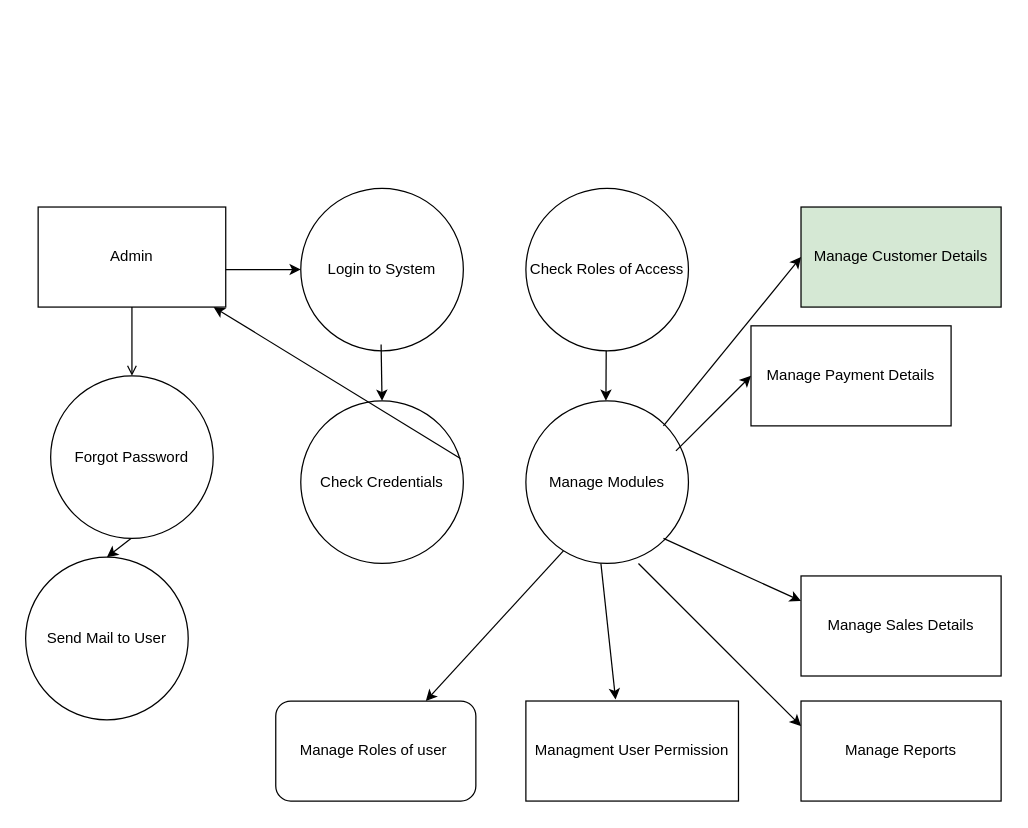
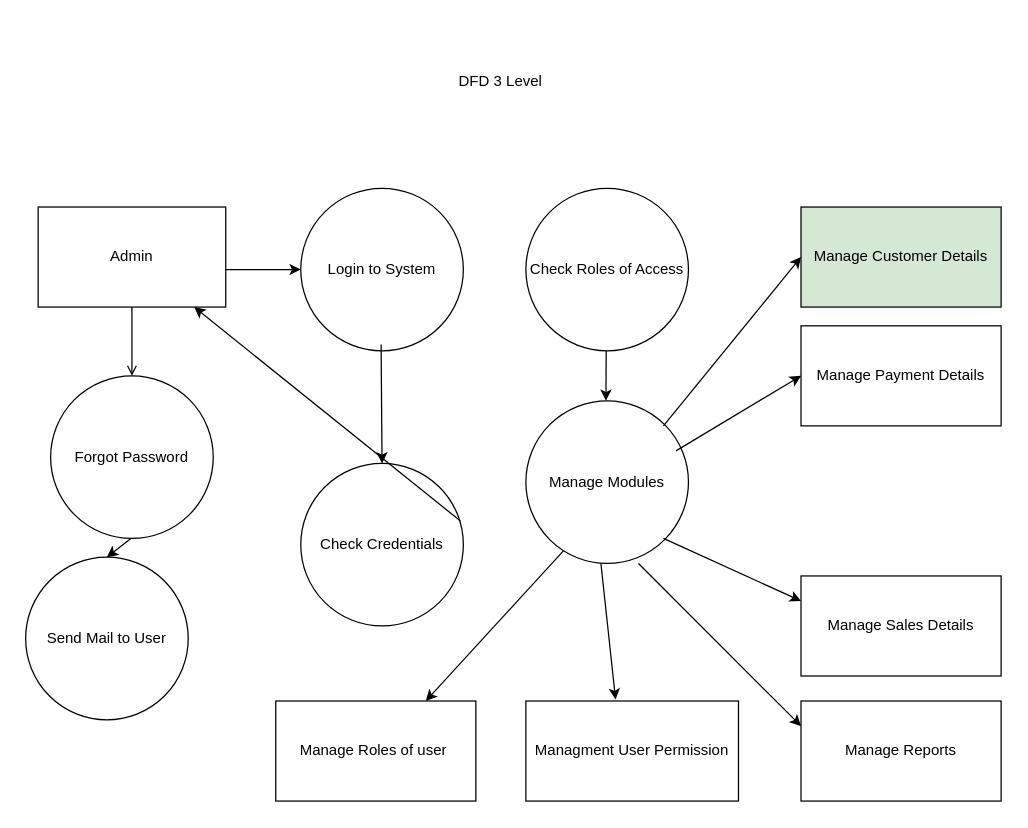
none -> (501, 82)
(851, 376) -> (901, 376)
(382, 482) -> (382, 544)
(376, 751) -> (376, 751)
